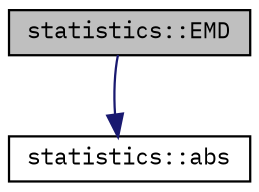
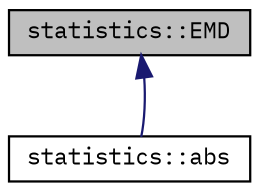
(115, 85) -> (145, 107)
